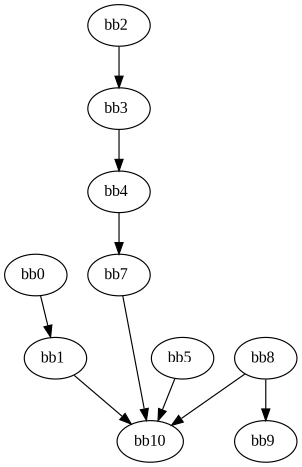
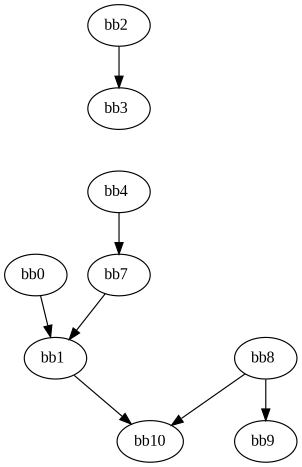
(119, 145) -> none
(133, 352) -> (91, 312)
(183, 358) -> none
